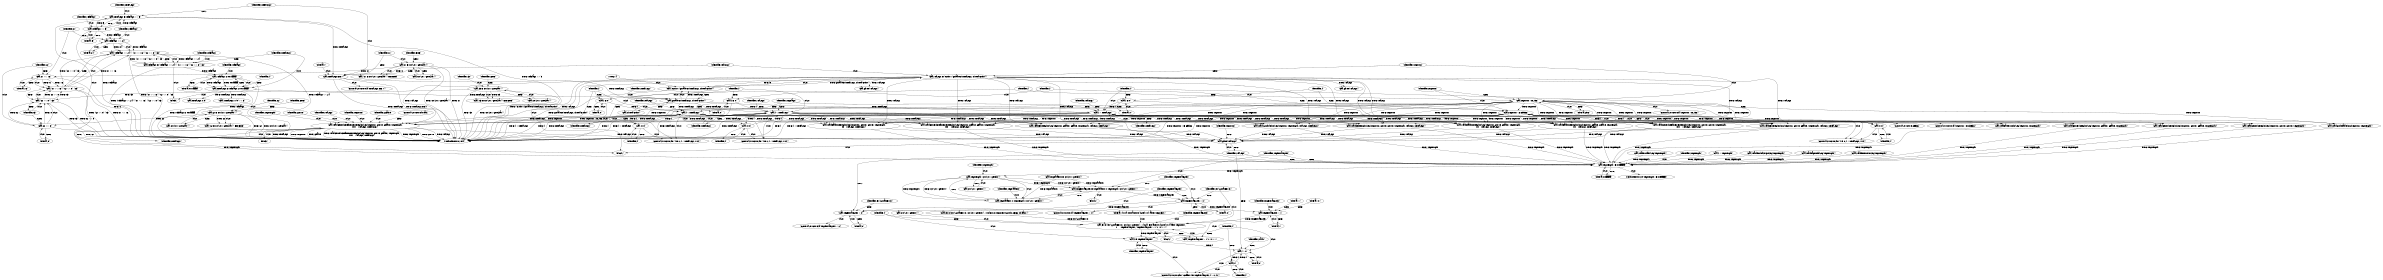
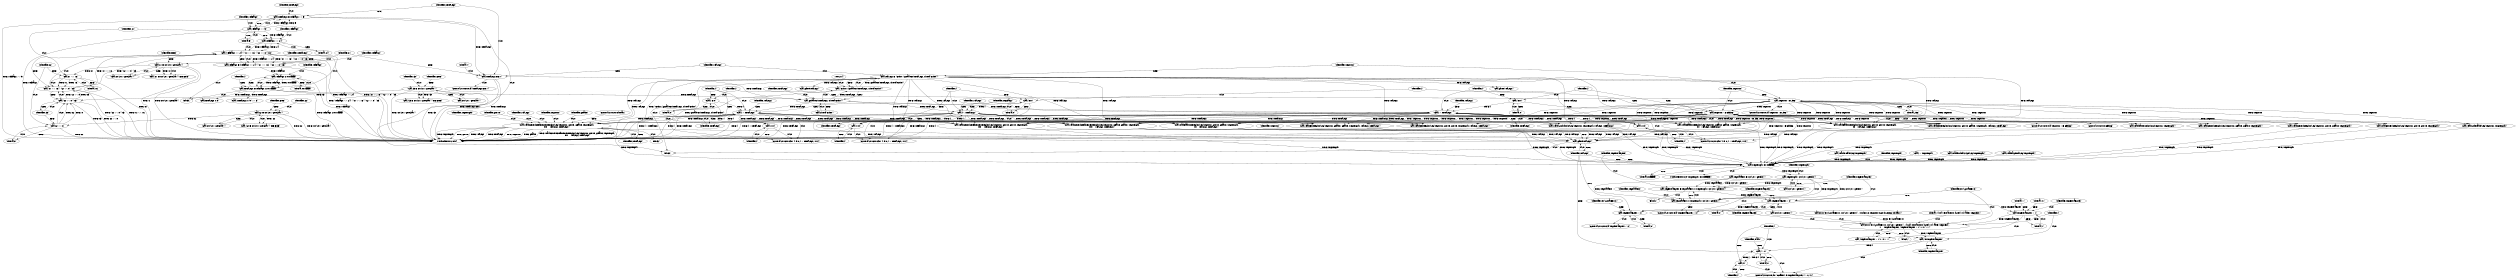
(767, 83) -> (850, 83)
(1869, 153) -> none
(962, 195) -> (1687, 207)
